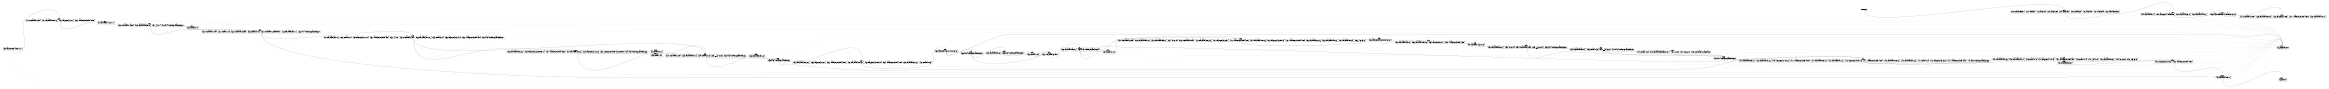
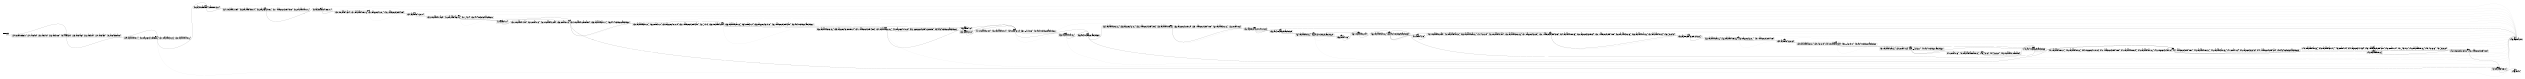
none -> (292, 18)
